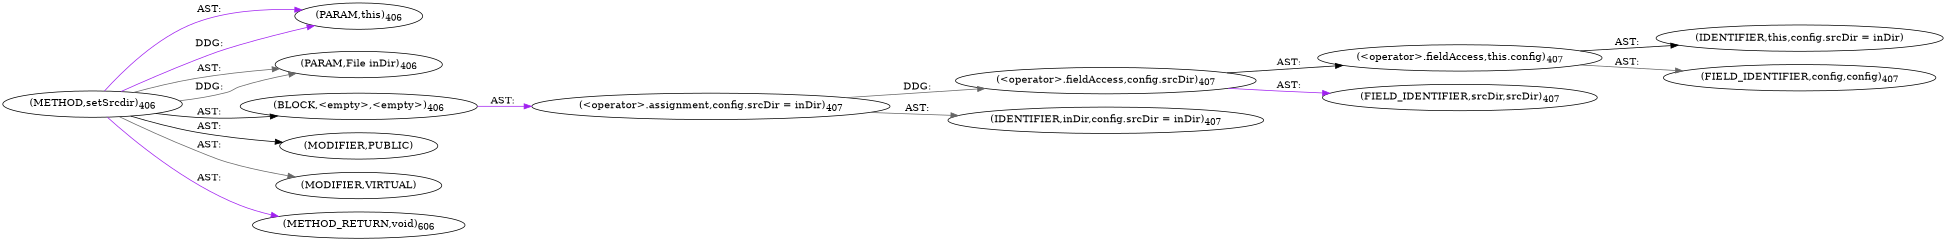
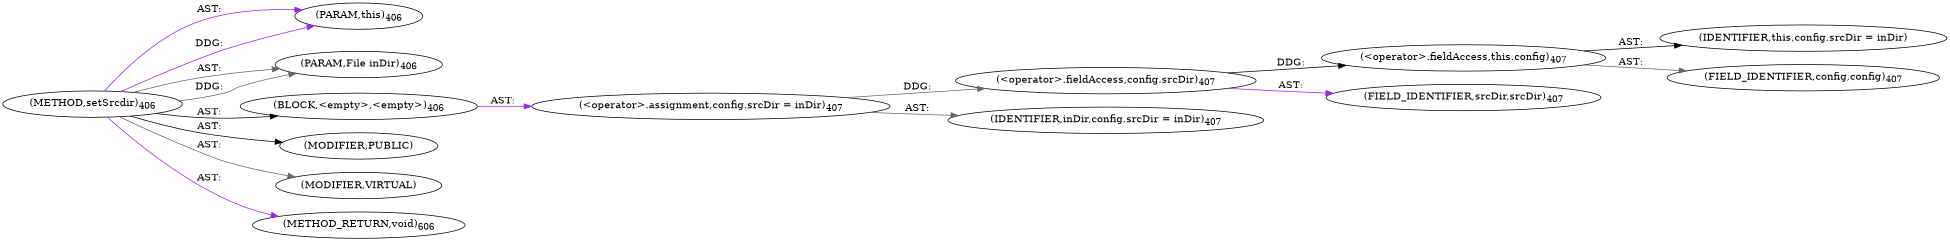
(1291, 63) -> (1293, 63)
